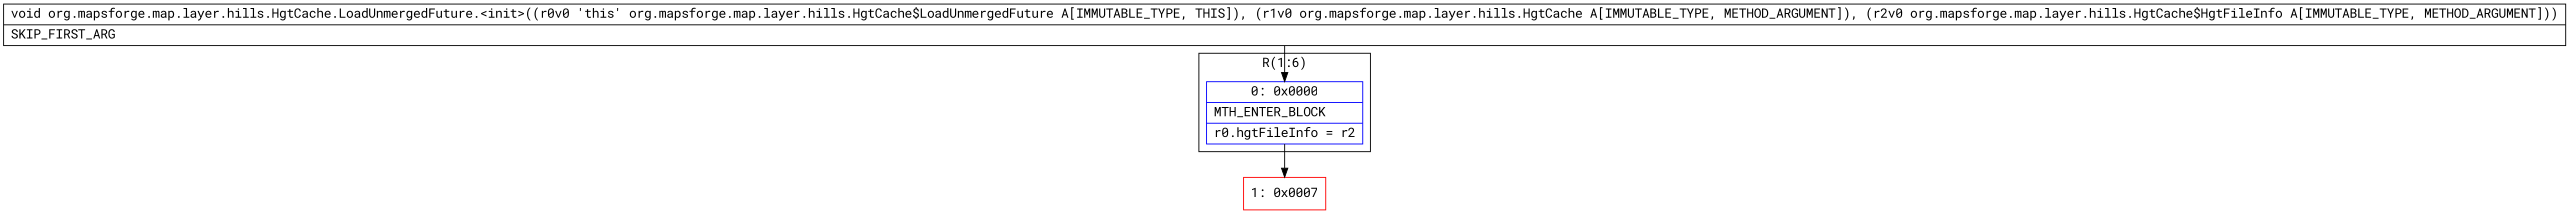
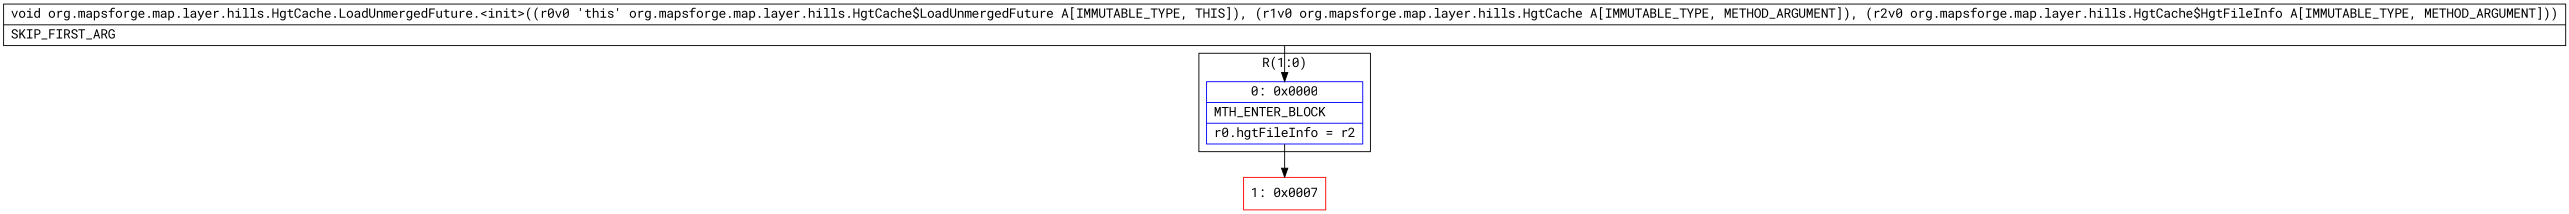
(1285, 64) -> (1285, 64)
